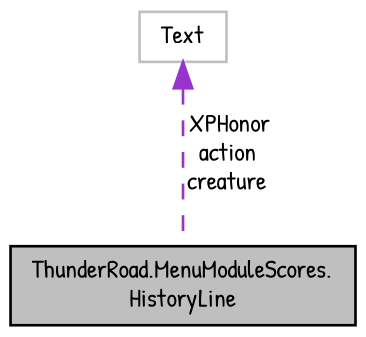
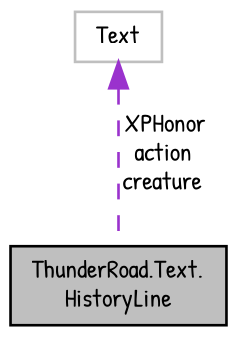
(183, 286) -> (118, 286)
